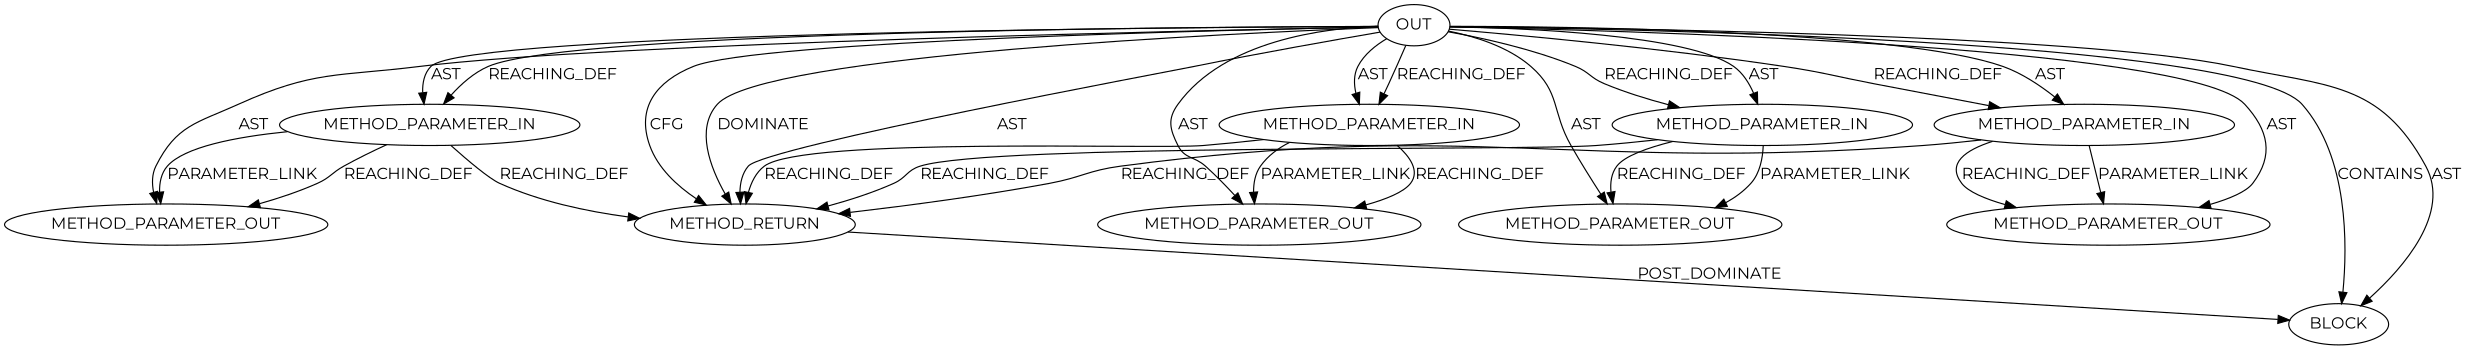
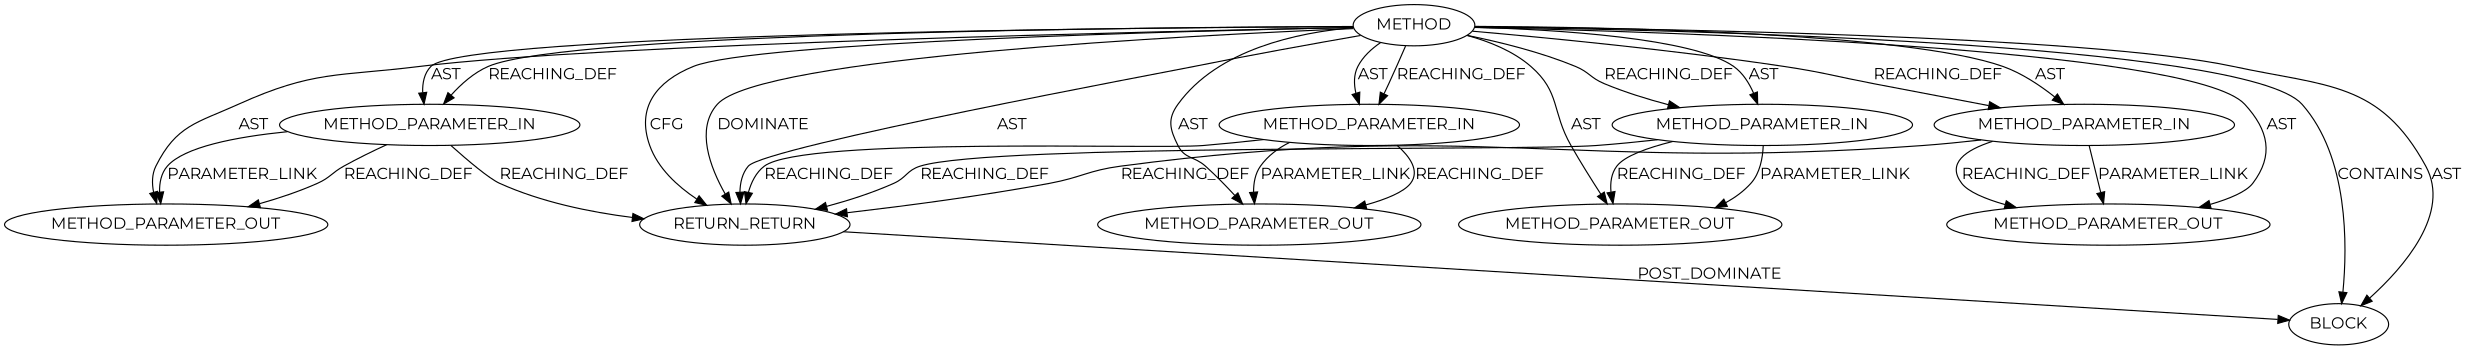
(1414, 25) -> (1414, 25)
(745, 225) -> (745, 225)
